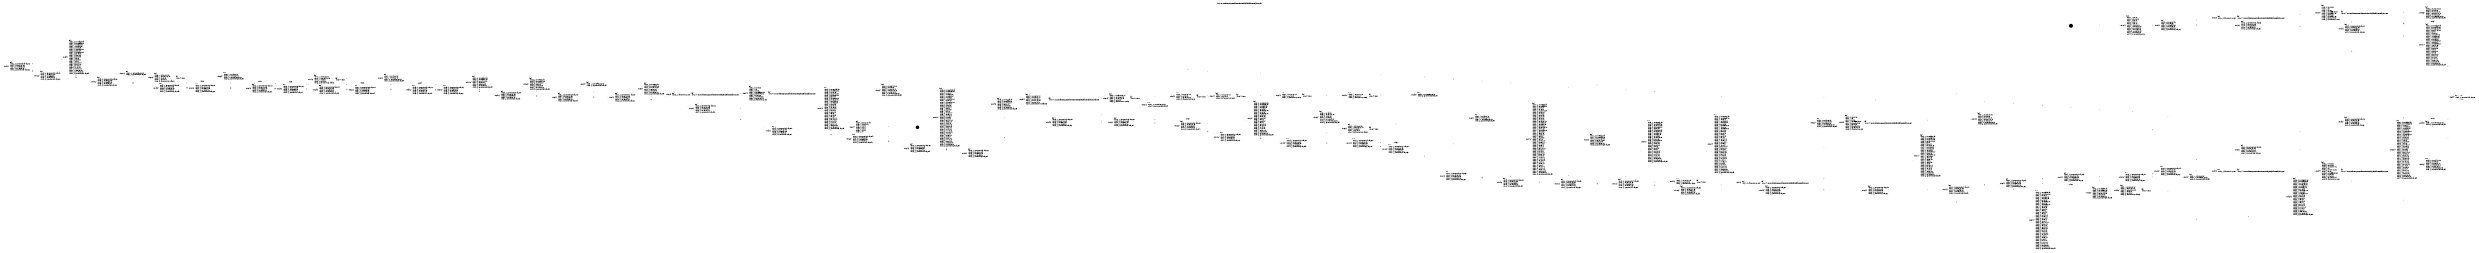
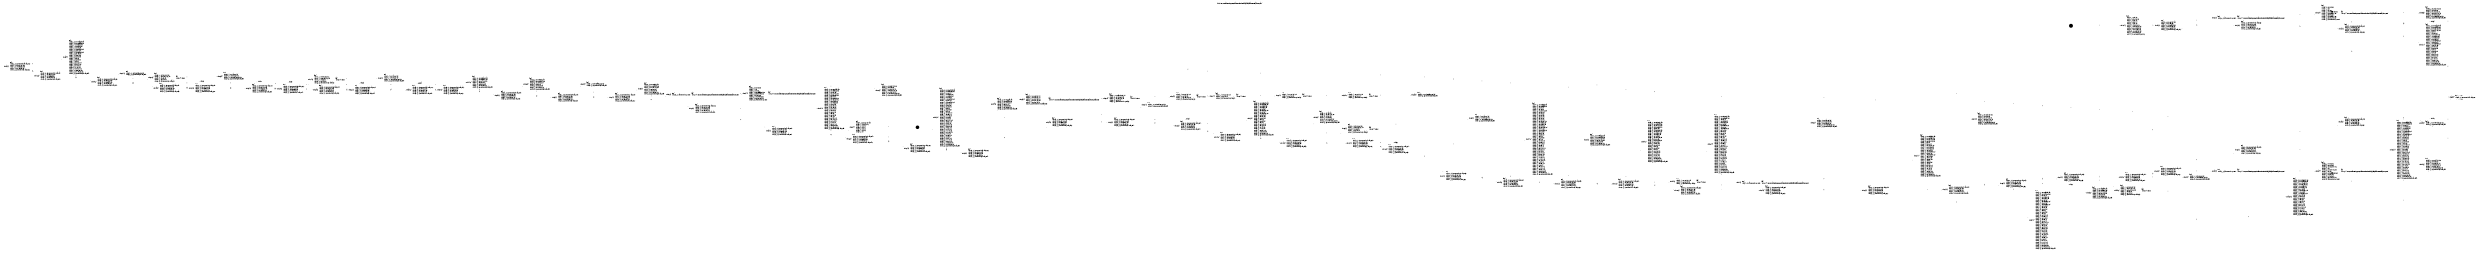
(1875, 123) -> none
